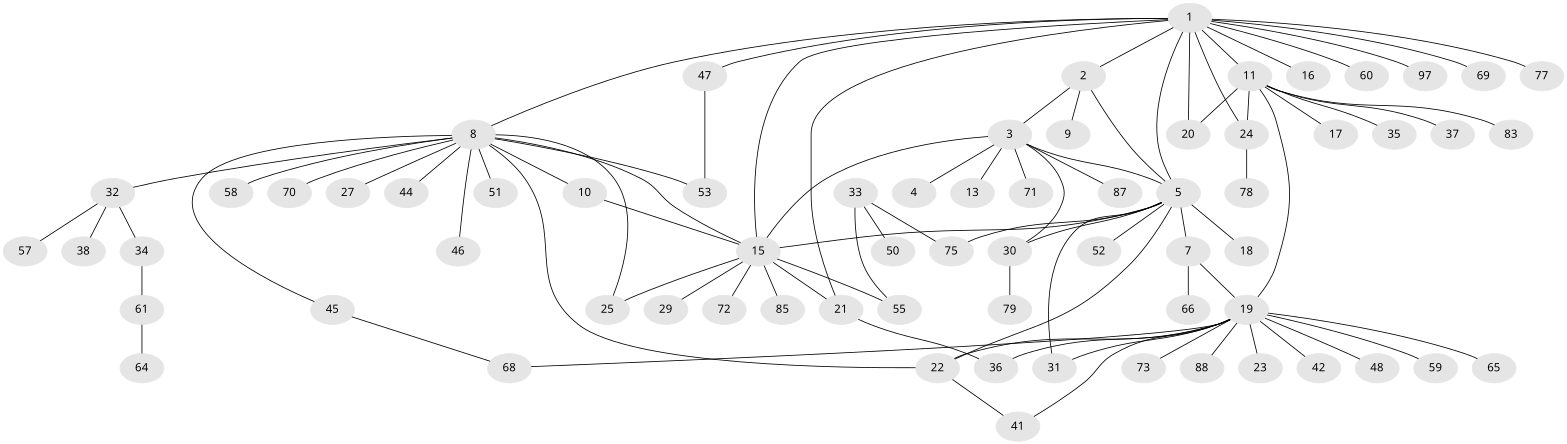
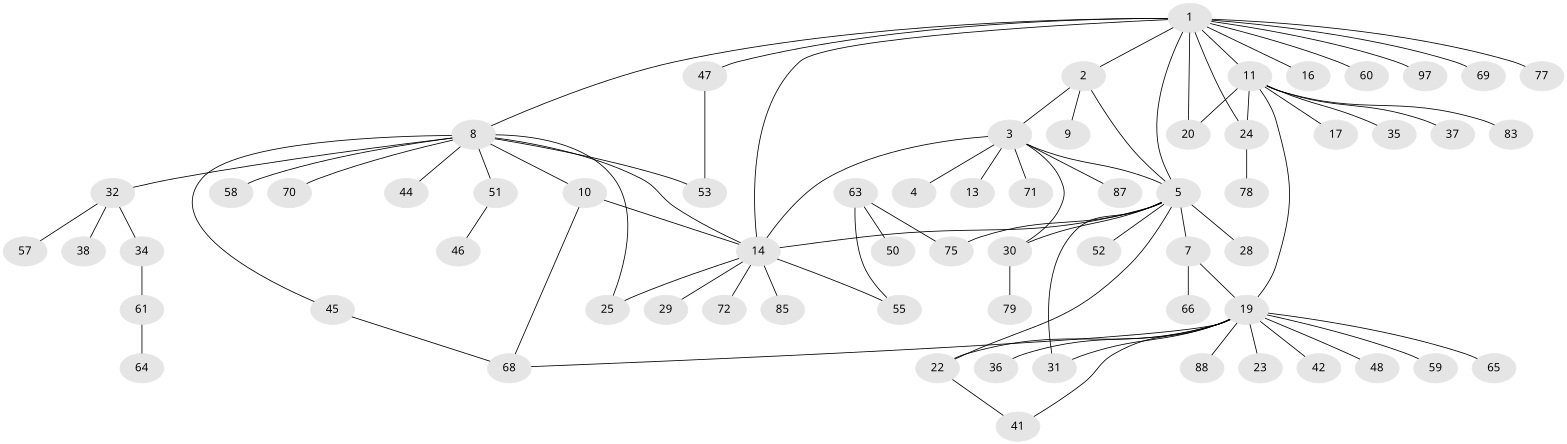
(348, 193) -> none
(464, 193) -> (477, 222)
(856, 193) -> (856, 193)
(758, 251) -> (758, 251)
(1247, 251) -> (1247, 251)
none -> (547, 281)
(841, 310) -> none
(641, 348) -> none
(1144, 368) -> none
